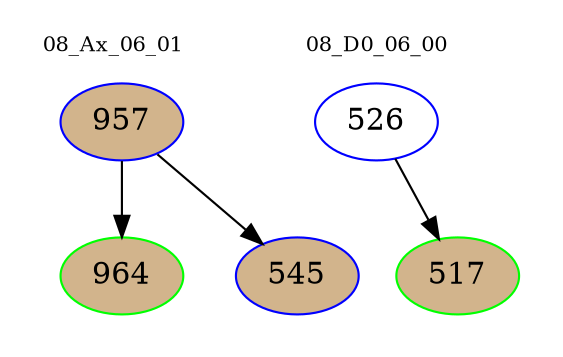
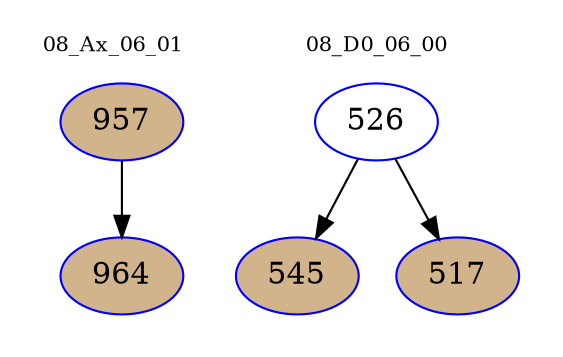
(186, 179) -> (342, 189)
(122, 276) -> (122, 276)
(458, 276) -> (458, 276)
